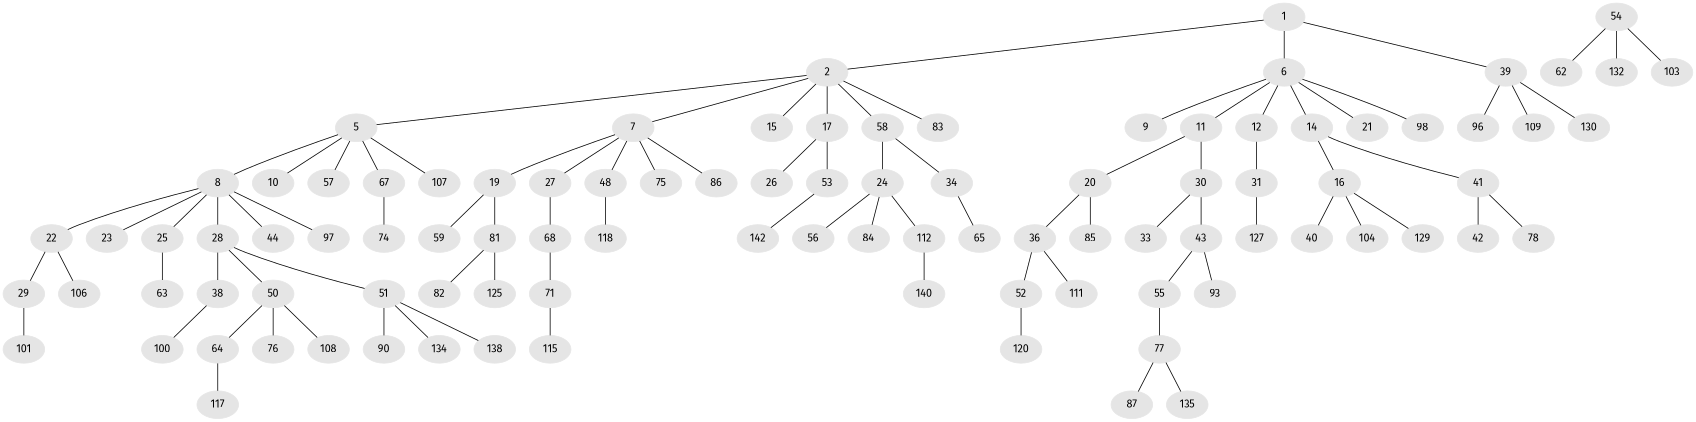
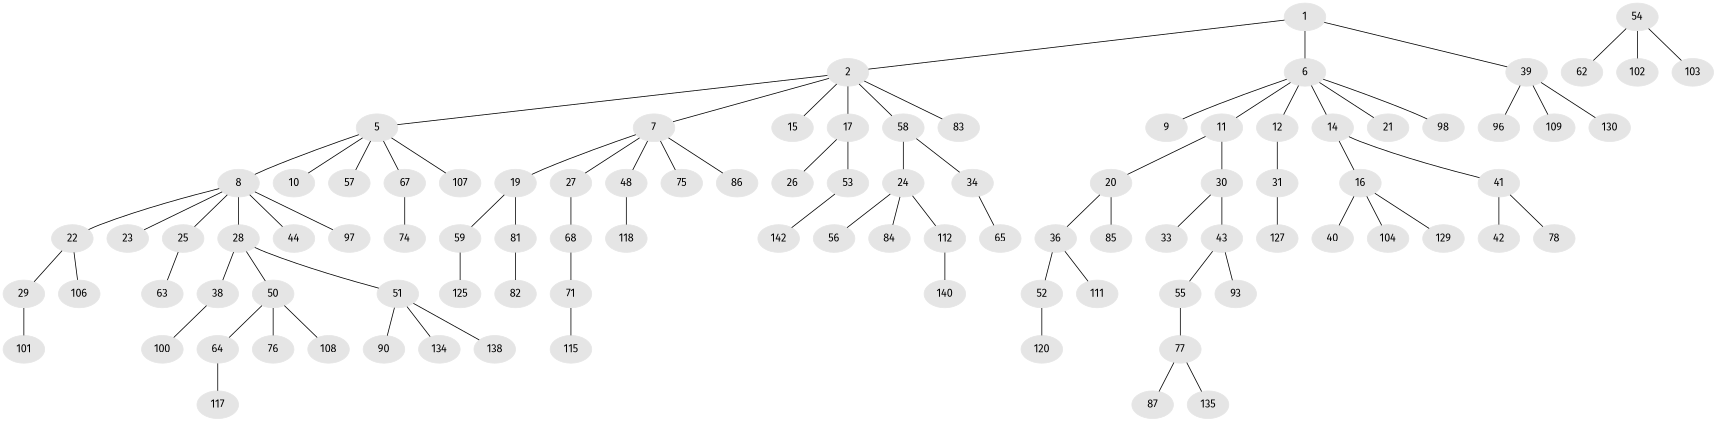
(1617, 72) -> (1637, 72)
(495, 266) -> (460, 266)
